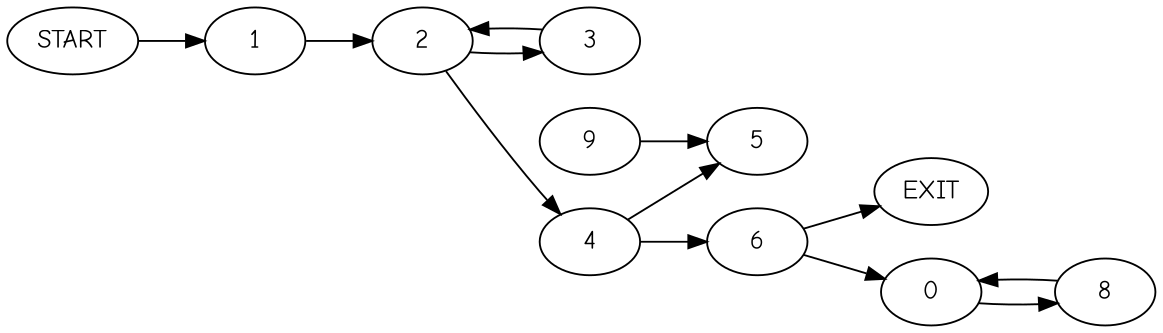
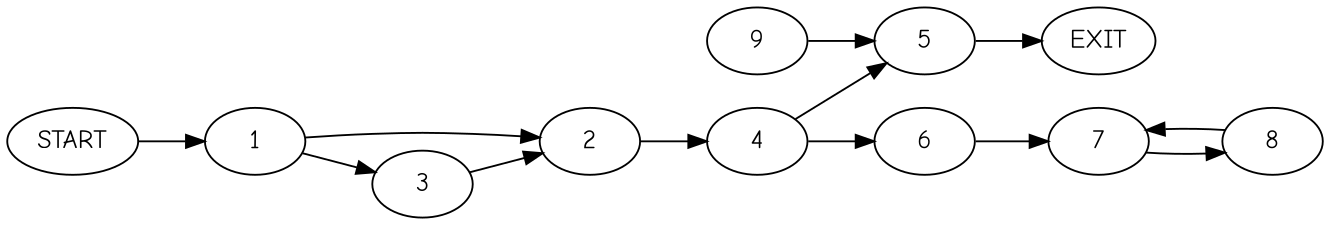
(497, 53) -> (330, 160)
(833, 220) -> (999, 41)
(931, 292) -> (1099, 141)
